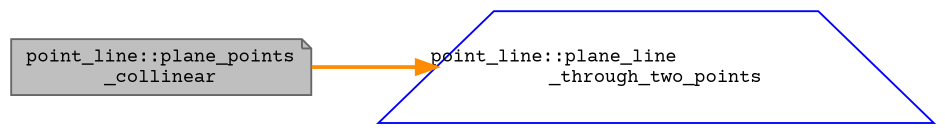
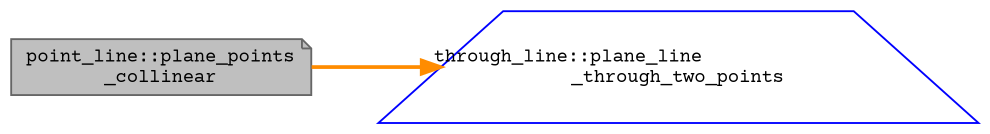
(656, 67) -> (678, 67)
